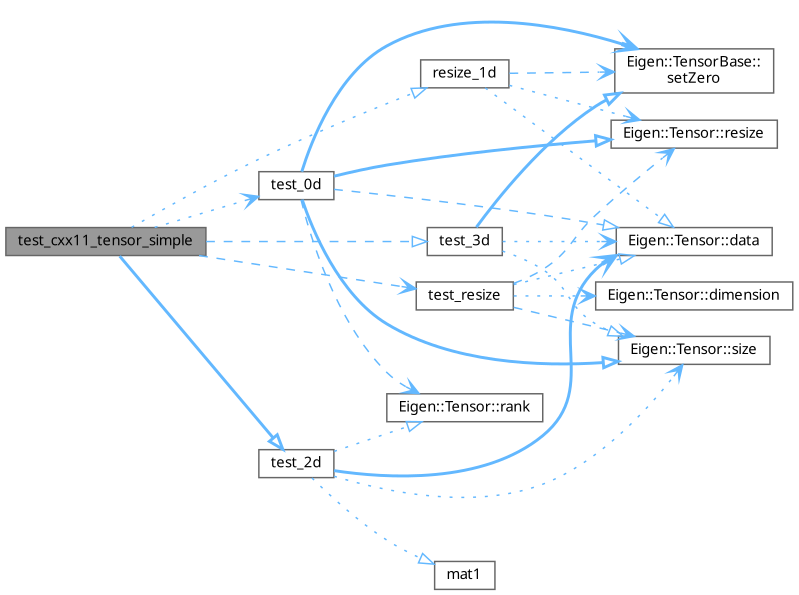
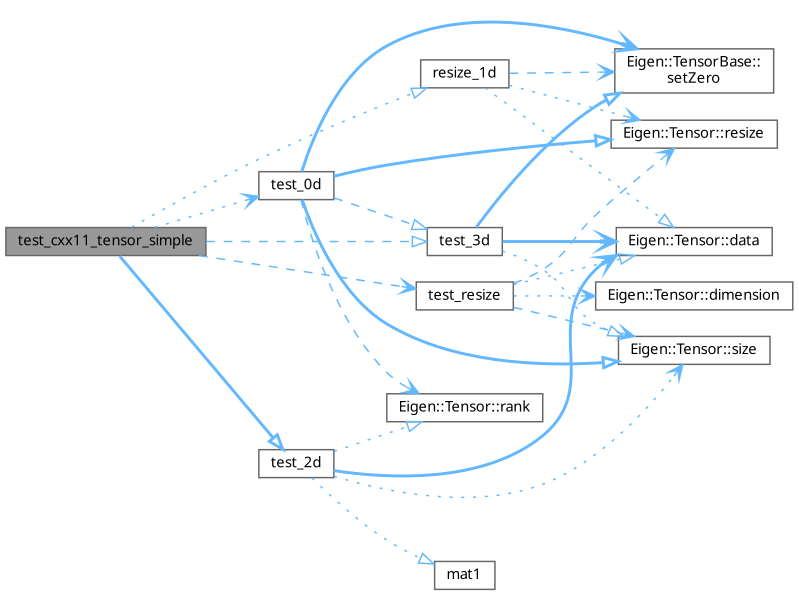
(469, 205) -> (373, 211)
(552, 242) -> (552, 242)
